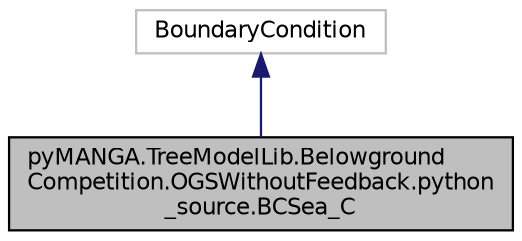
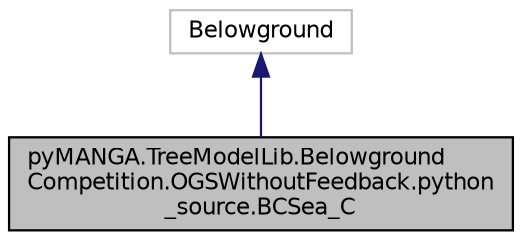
(261, 32) -> (261, 32)
